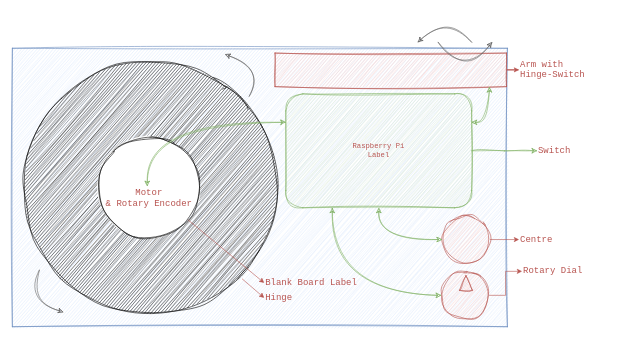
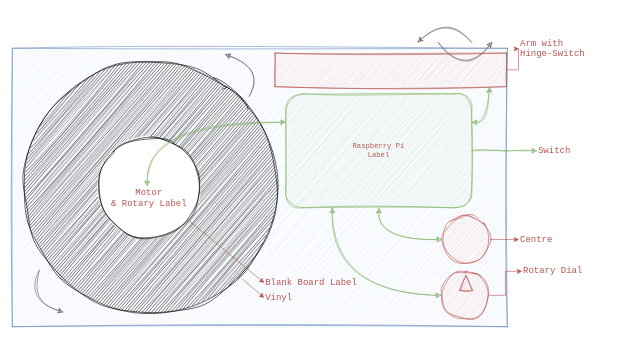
(564, 70) -> (564, 49)
(149, 198) -> (149, 198)
(277, 298) -> (276, 298)
